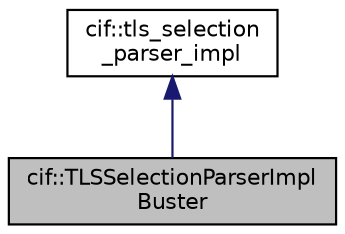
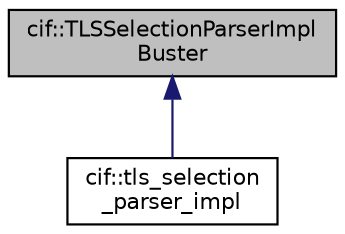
(172, 129) -> (172, 129)
